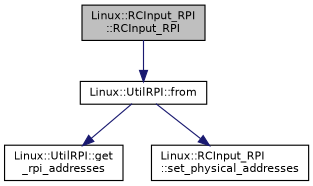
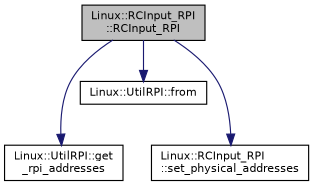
(112, 121) -> (72, 79)
(178, 121) -> (216, 79)
